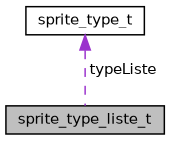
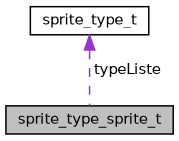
(85, 120) -> (90, 120)
